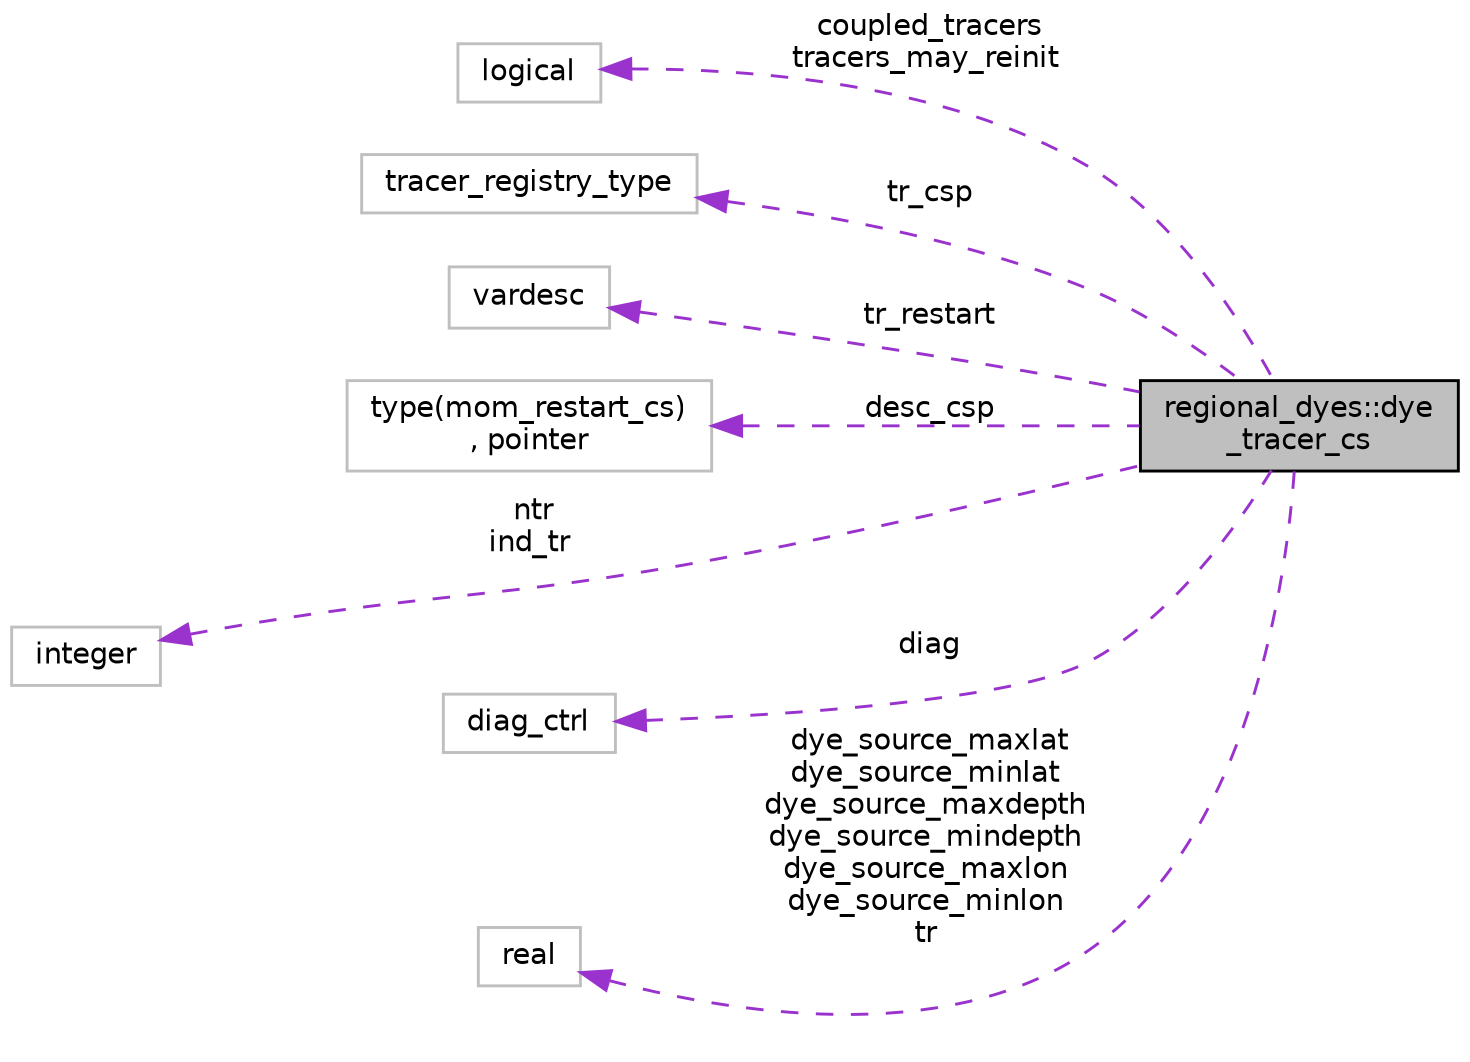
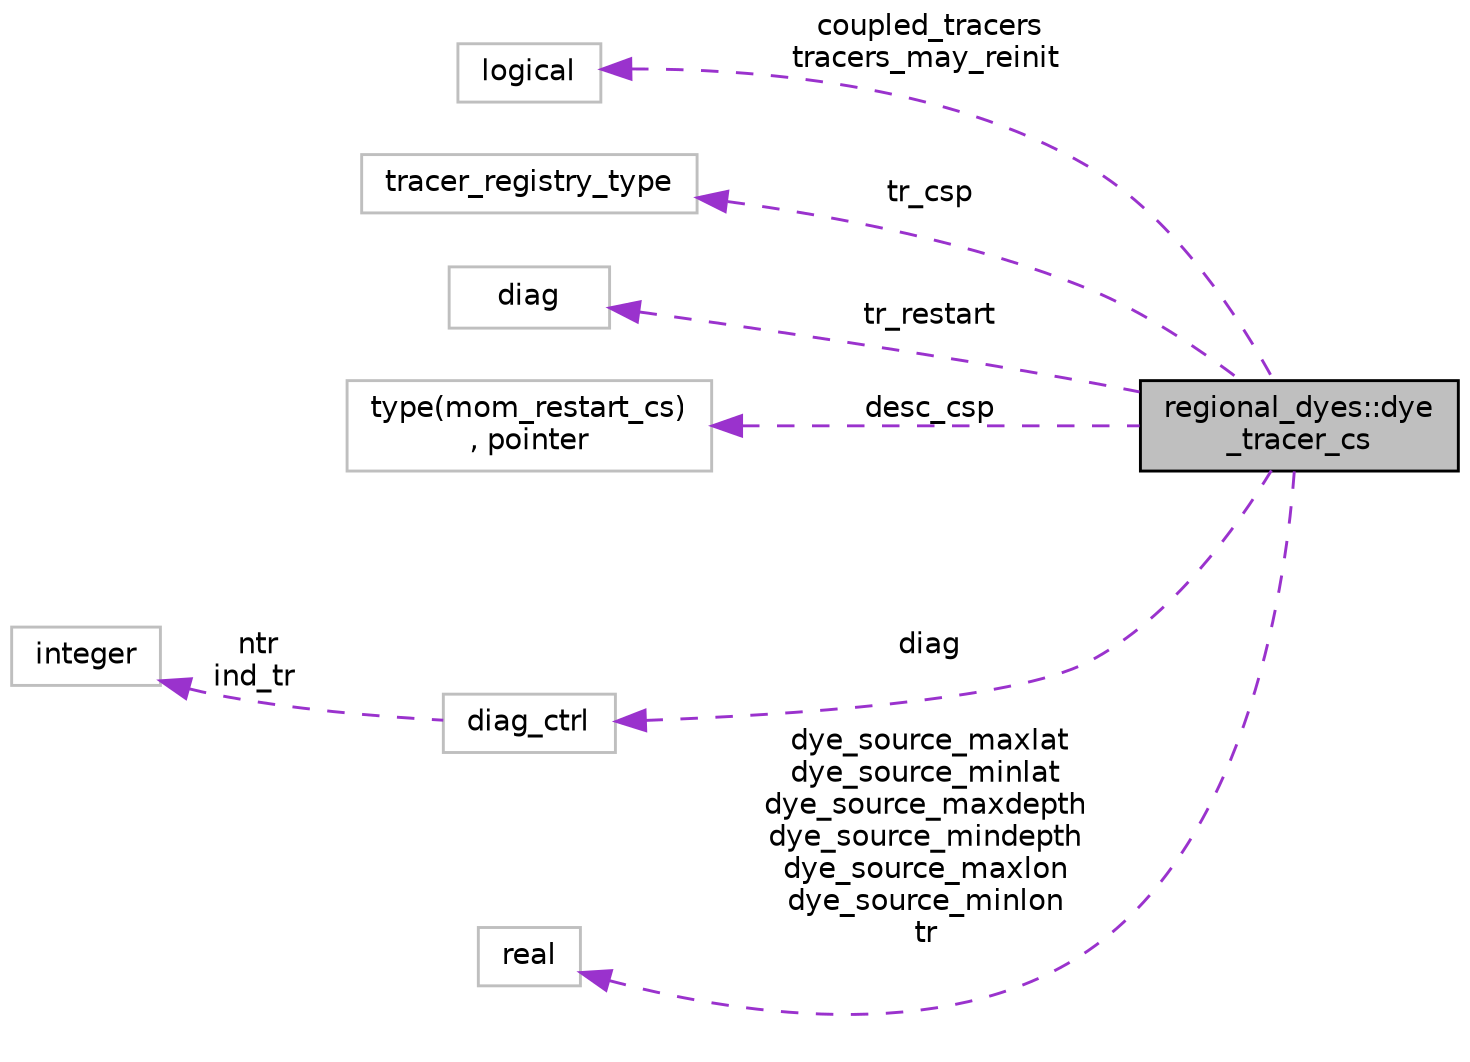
(529, 298) -> (529, 298)
(668, 568) -> (316, 710)
